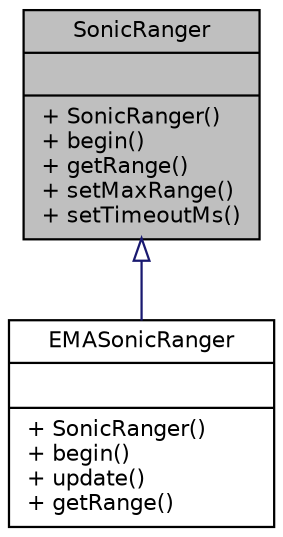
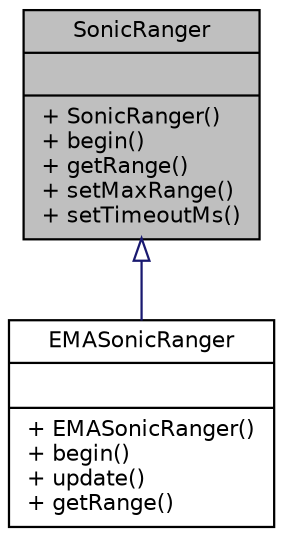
(117, 429) -> (142, 429)
